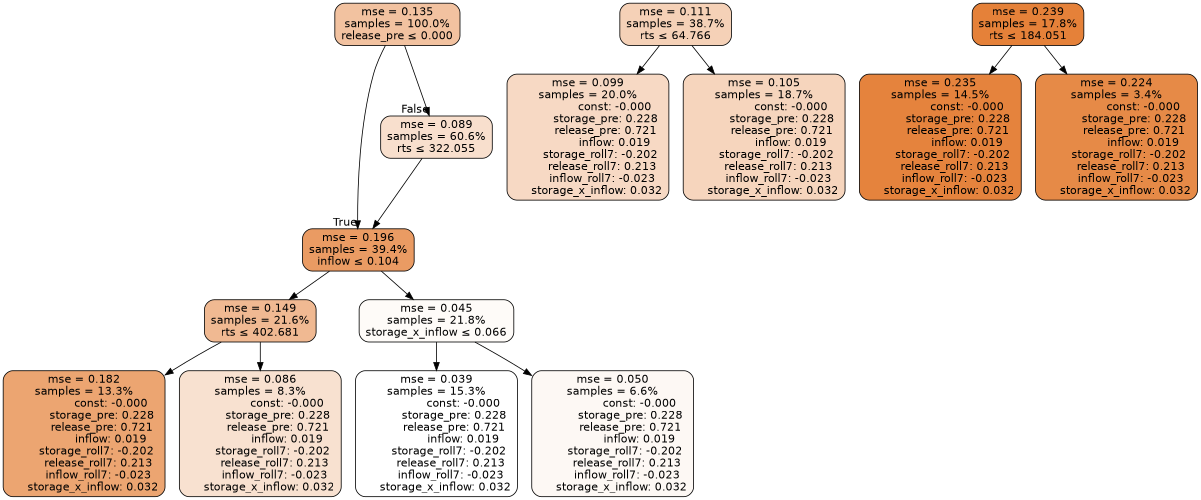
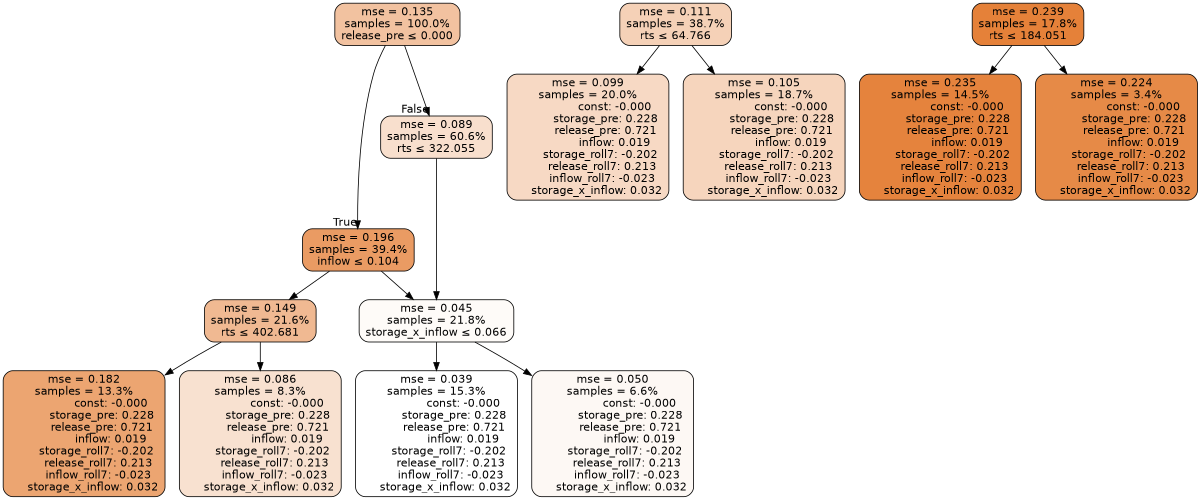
(400, 190) -> (436, 225)
